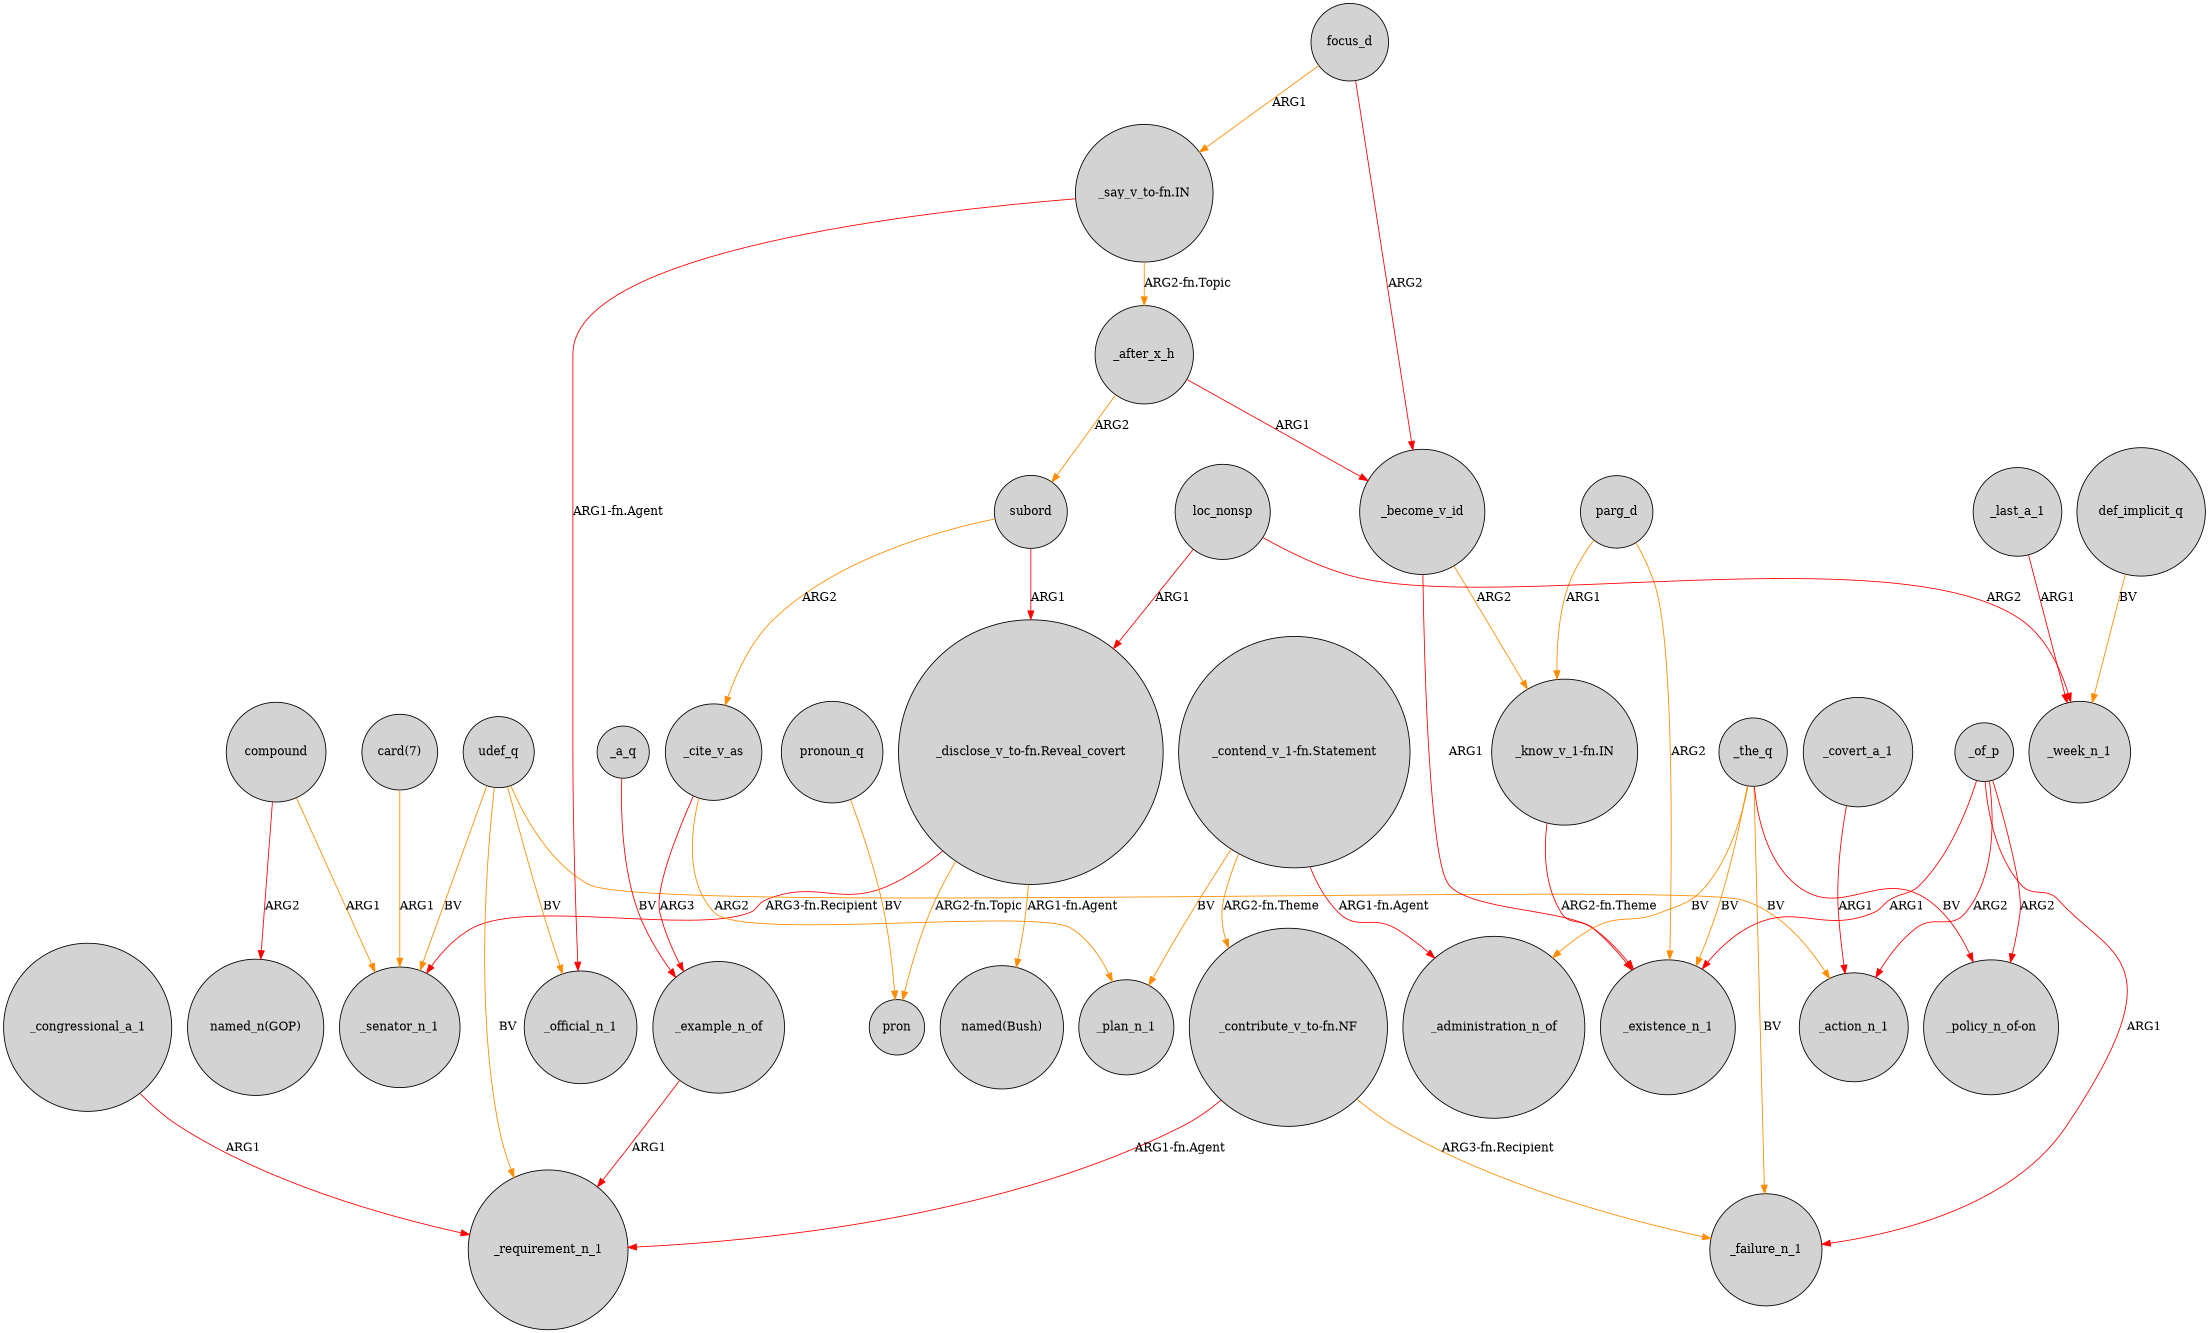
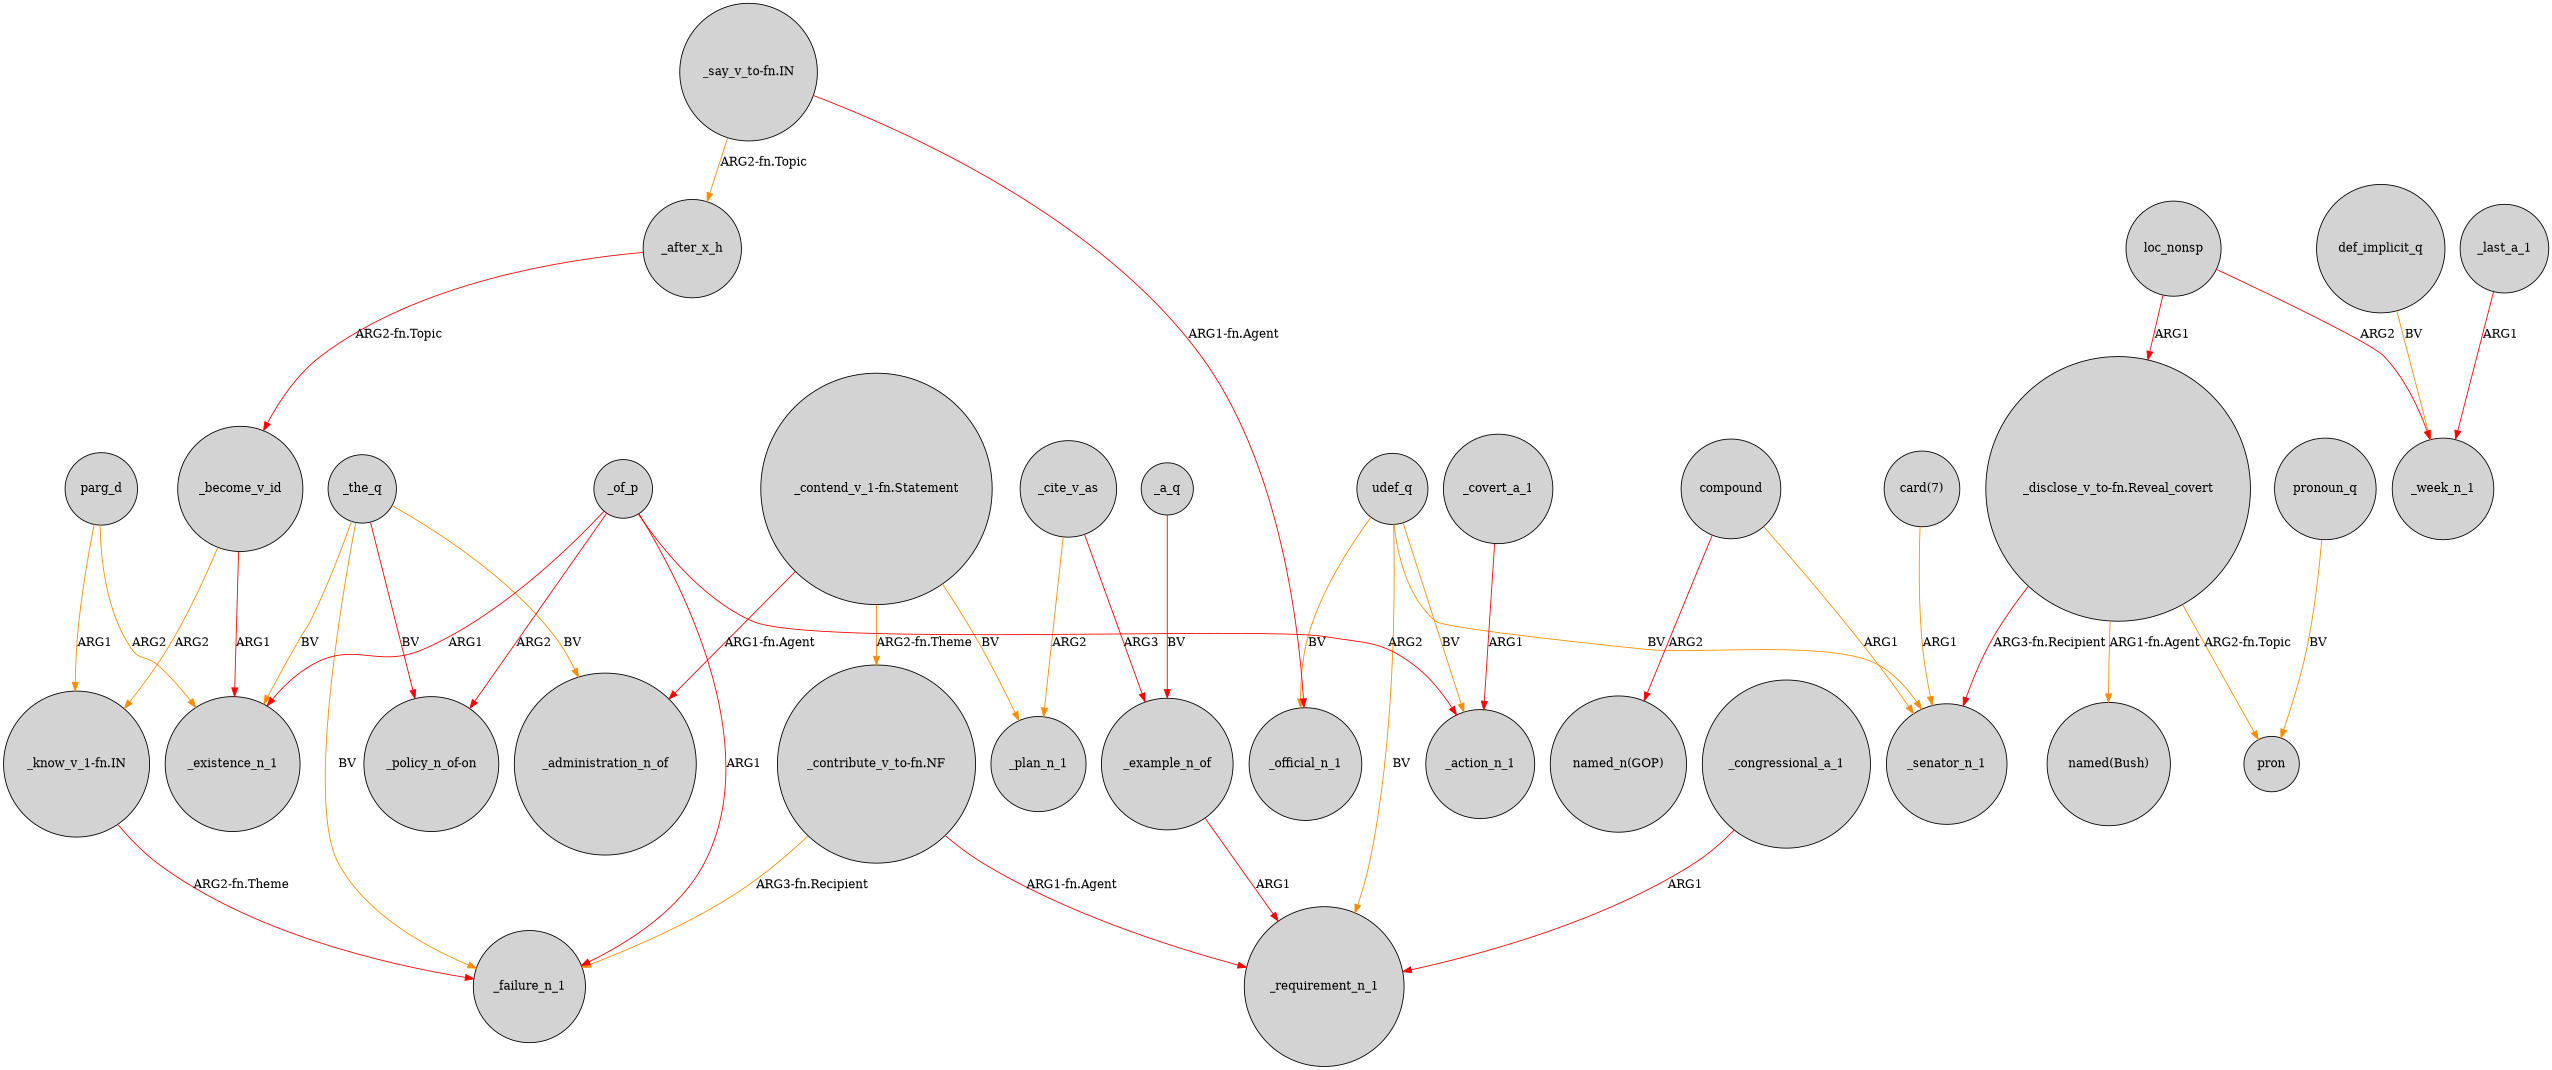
(1350, 42) -> none
(1293, 426) -> (399, 335)
(1031, 512) -> none
(1559, 909) -> (279, 928)
